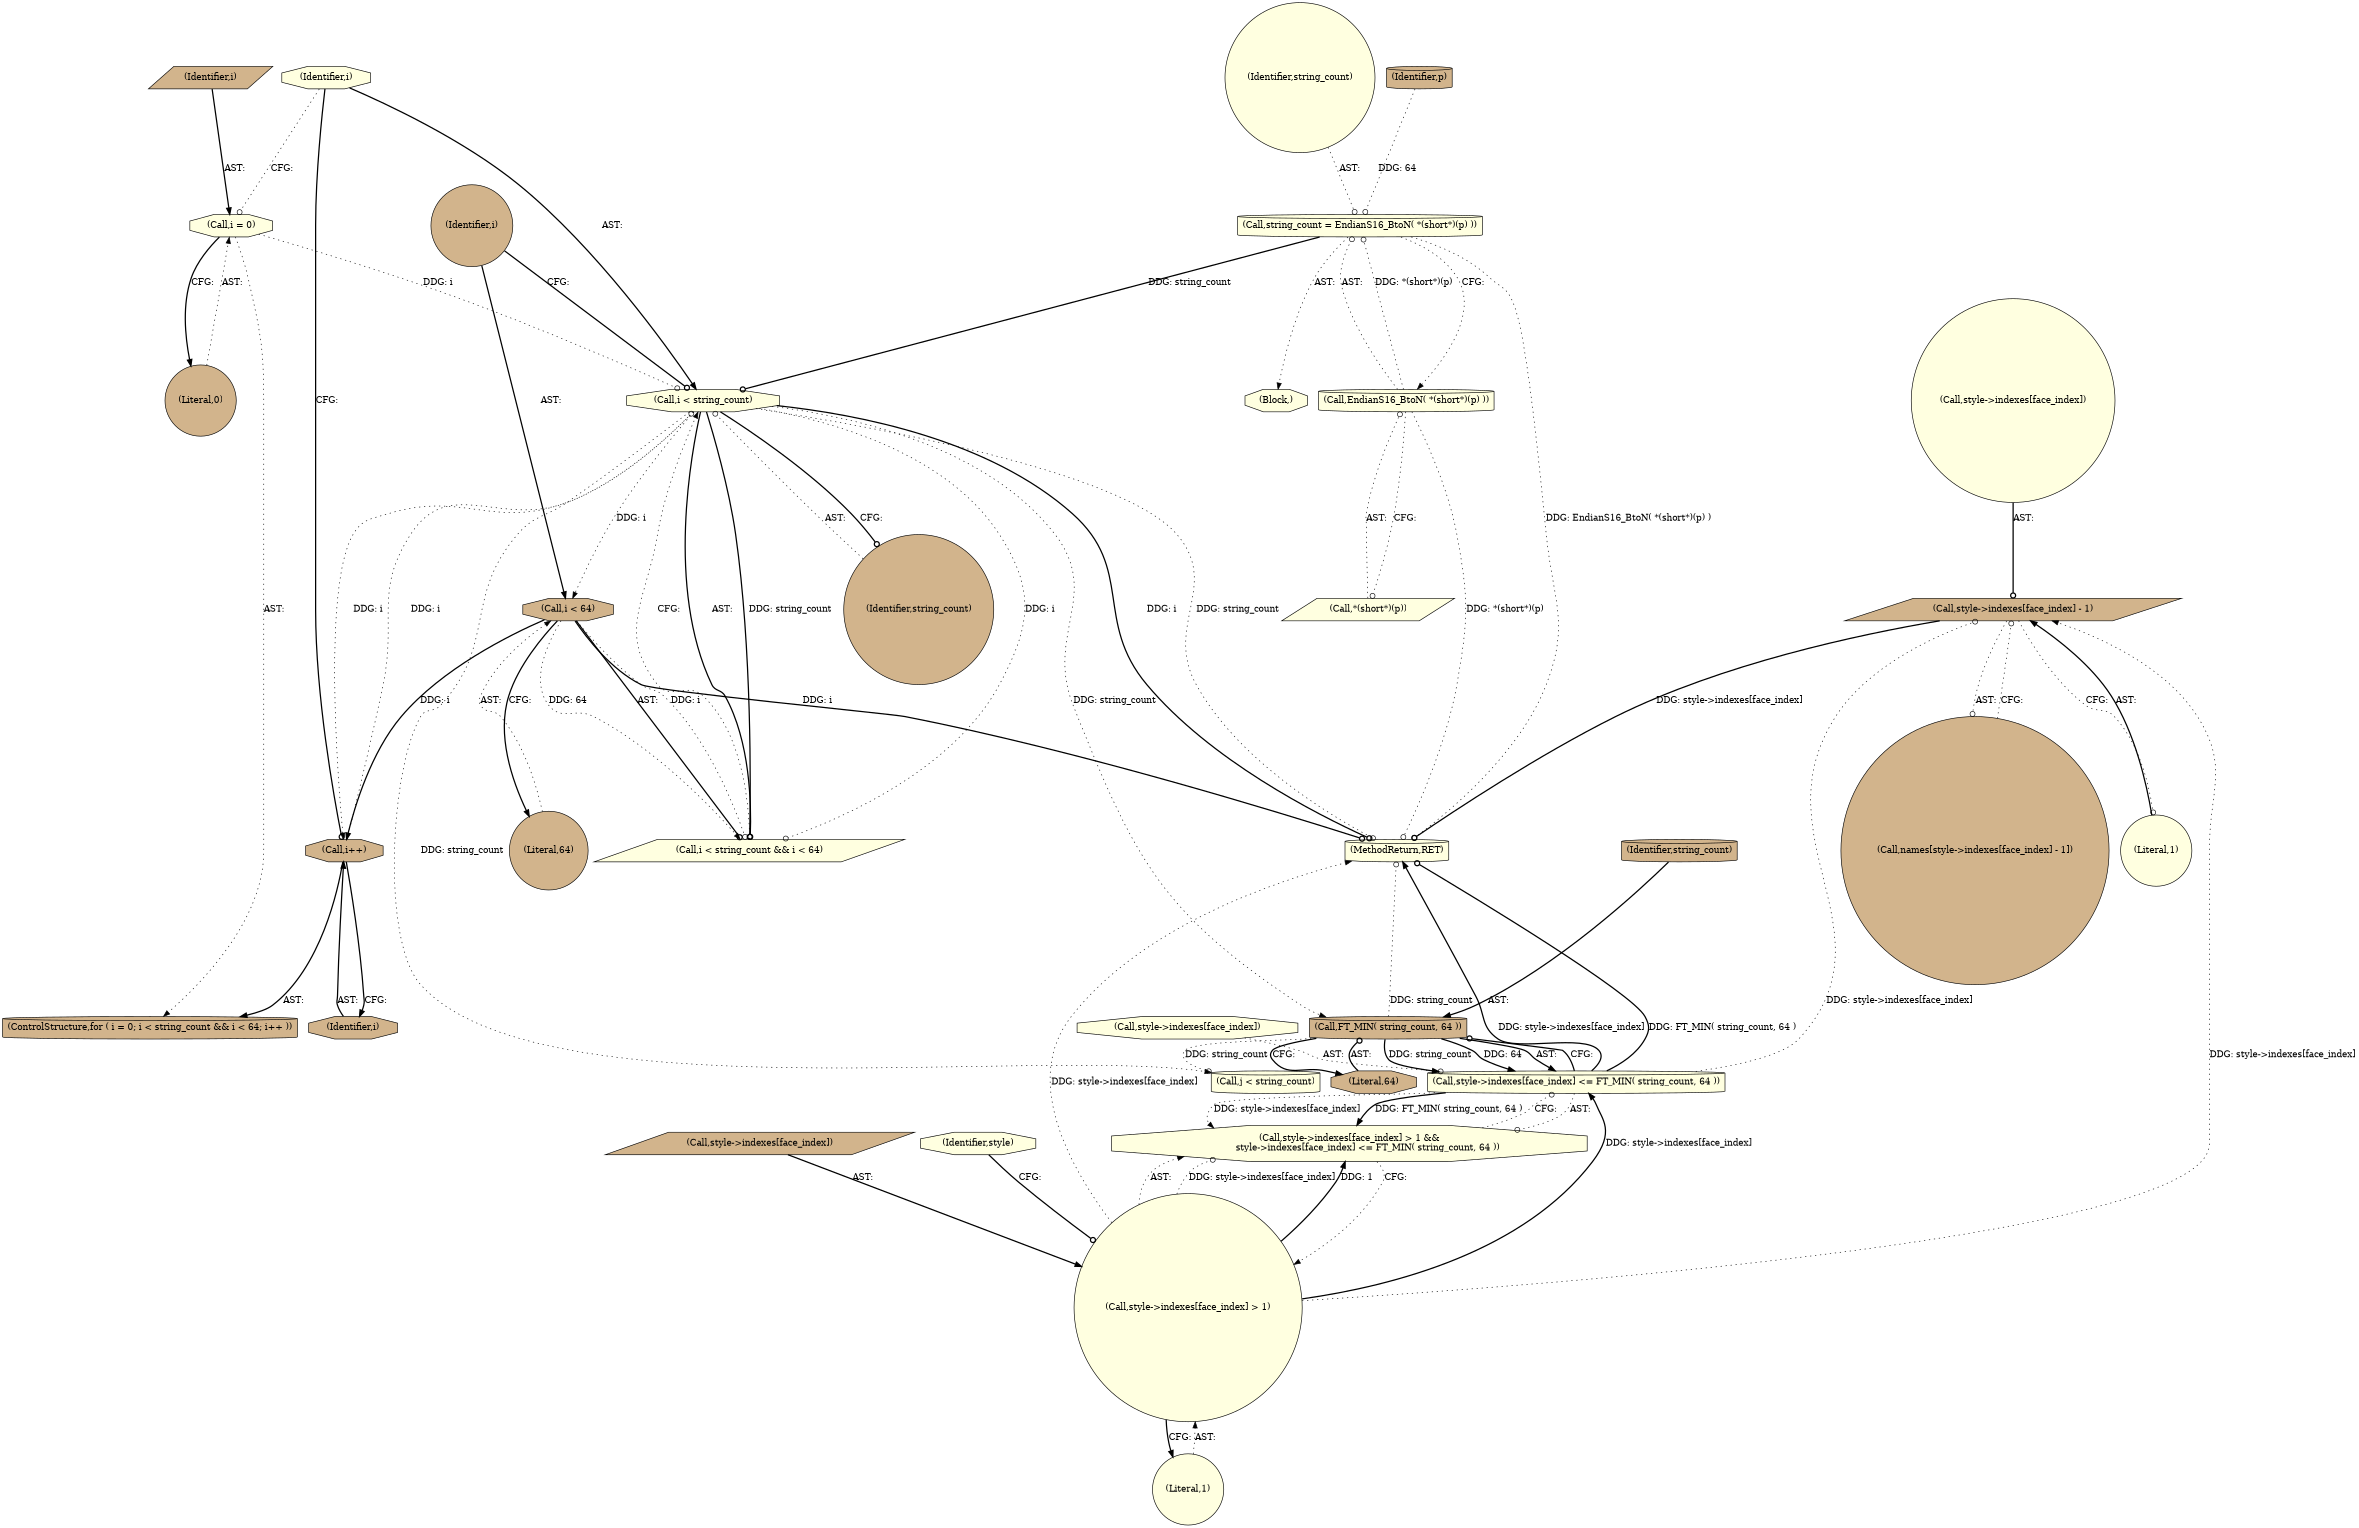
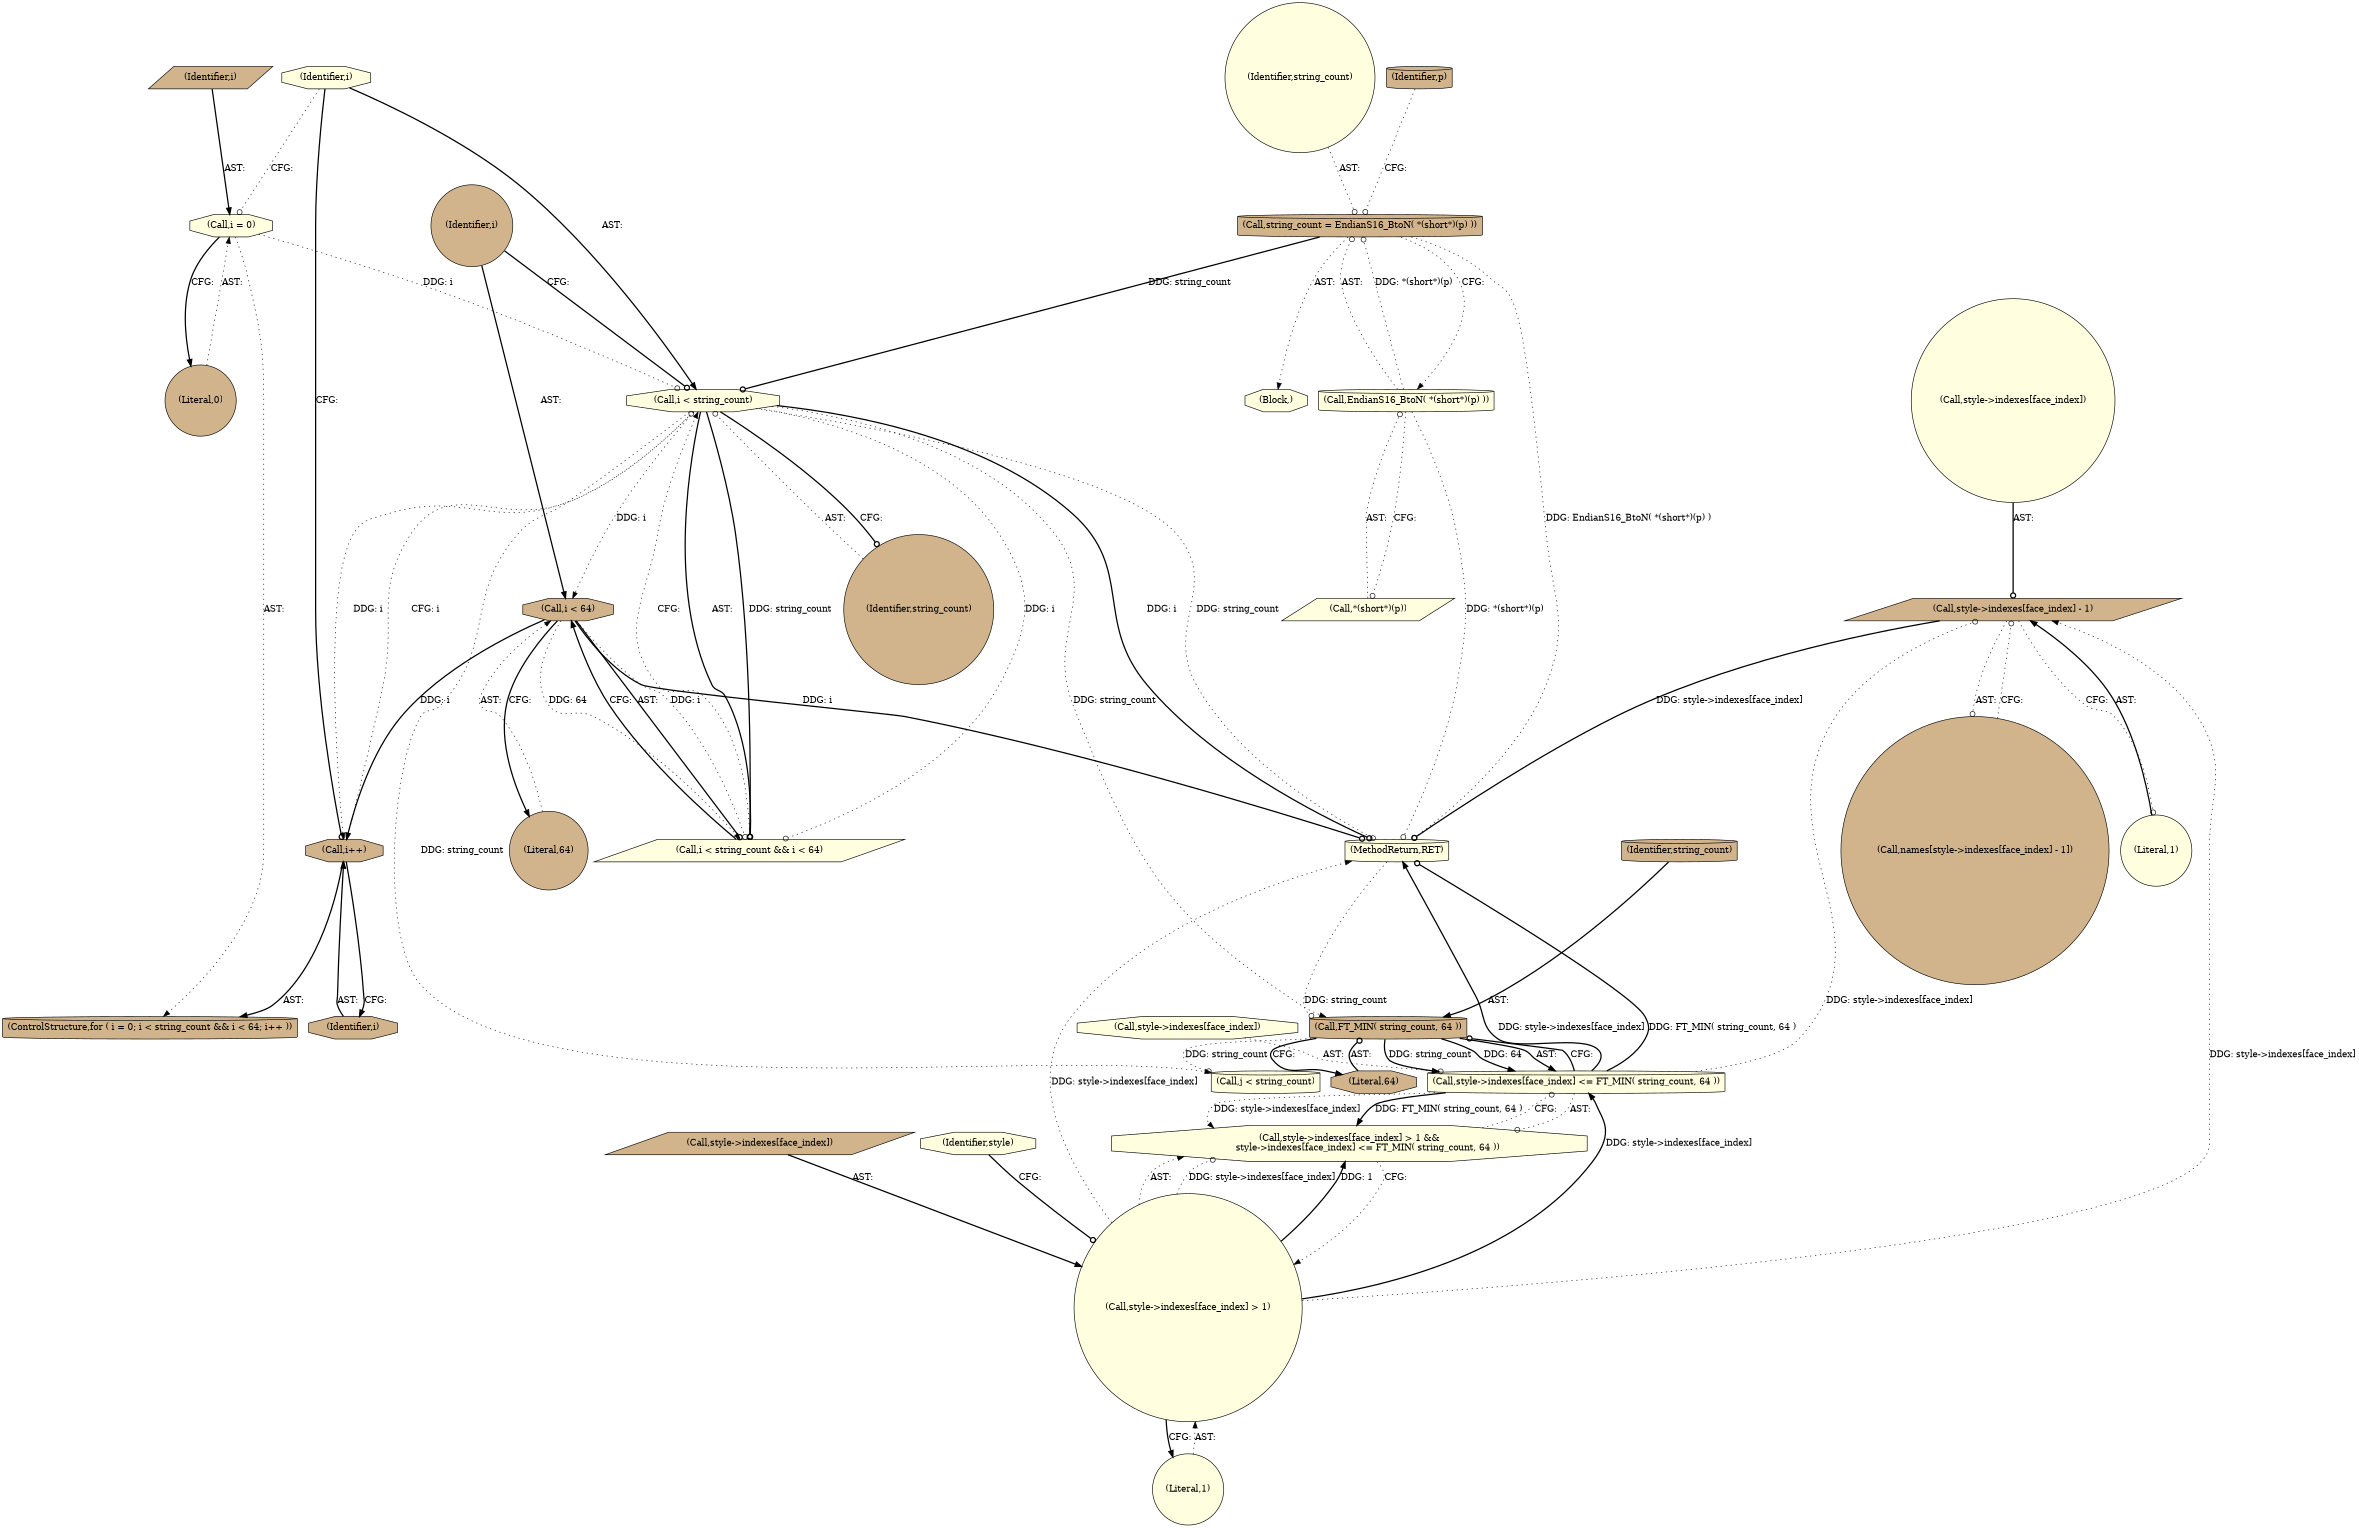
(1397, 169) -> (1397, 169)
(1360, 226) -> (1360, 226)
(426, 610) -> (426, 610)
none -> (631, 734)
(1392, 942) -> (1333, 933)
